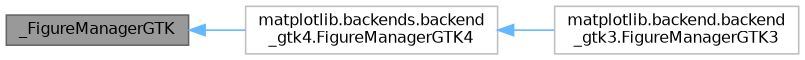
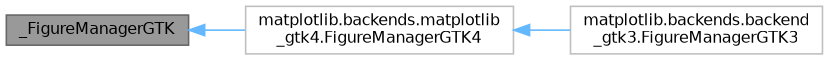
(372, 30) -> (380, 30)
(677, 30) -> (696, 30)
